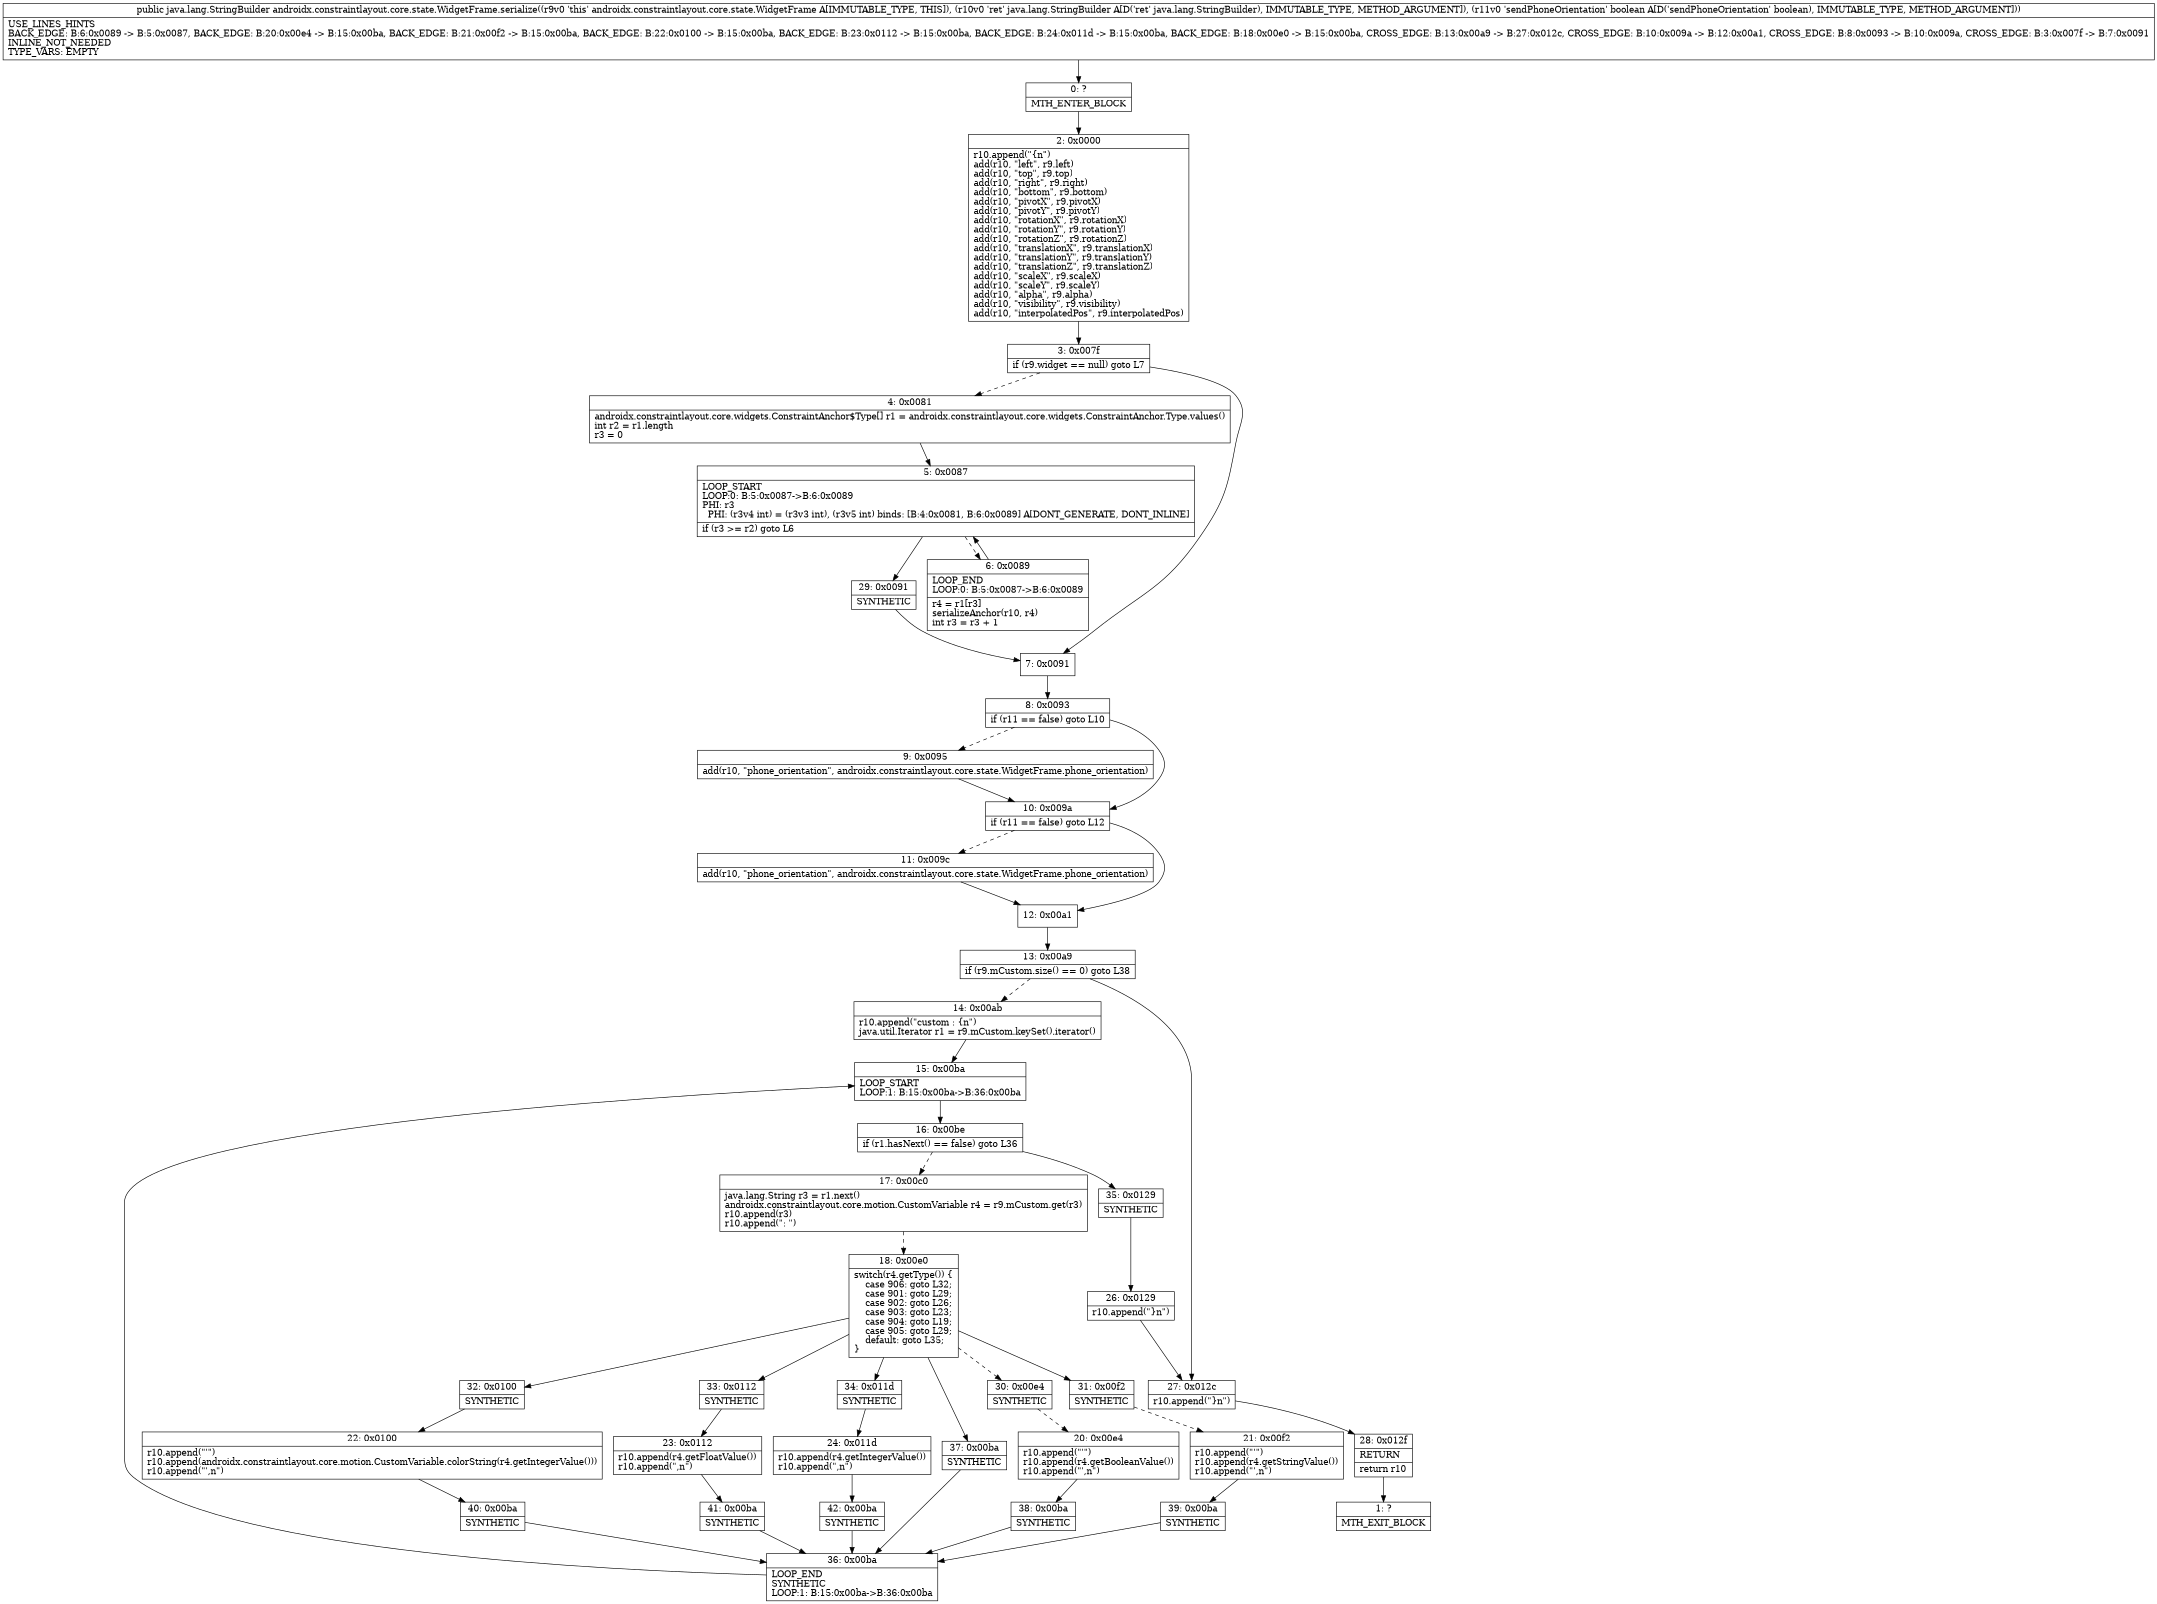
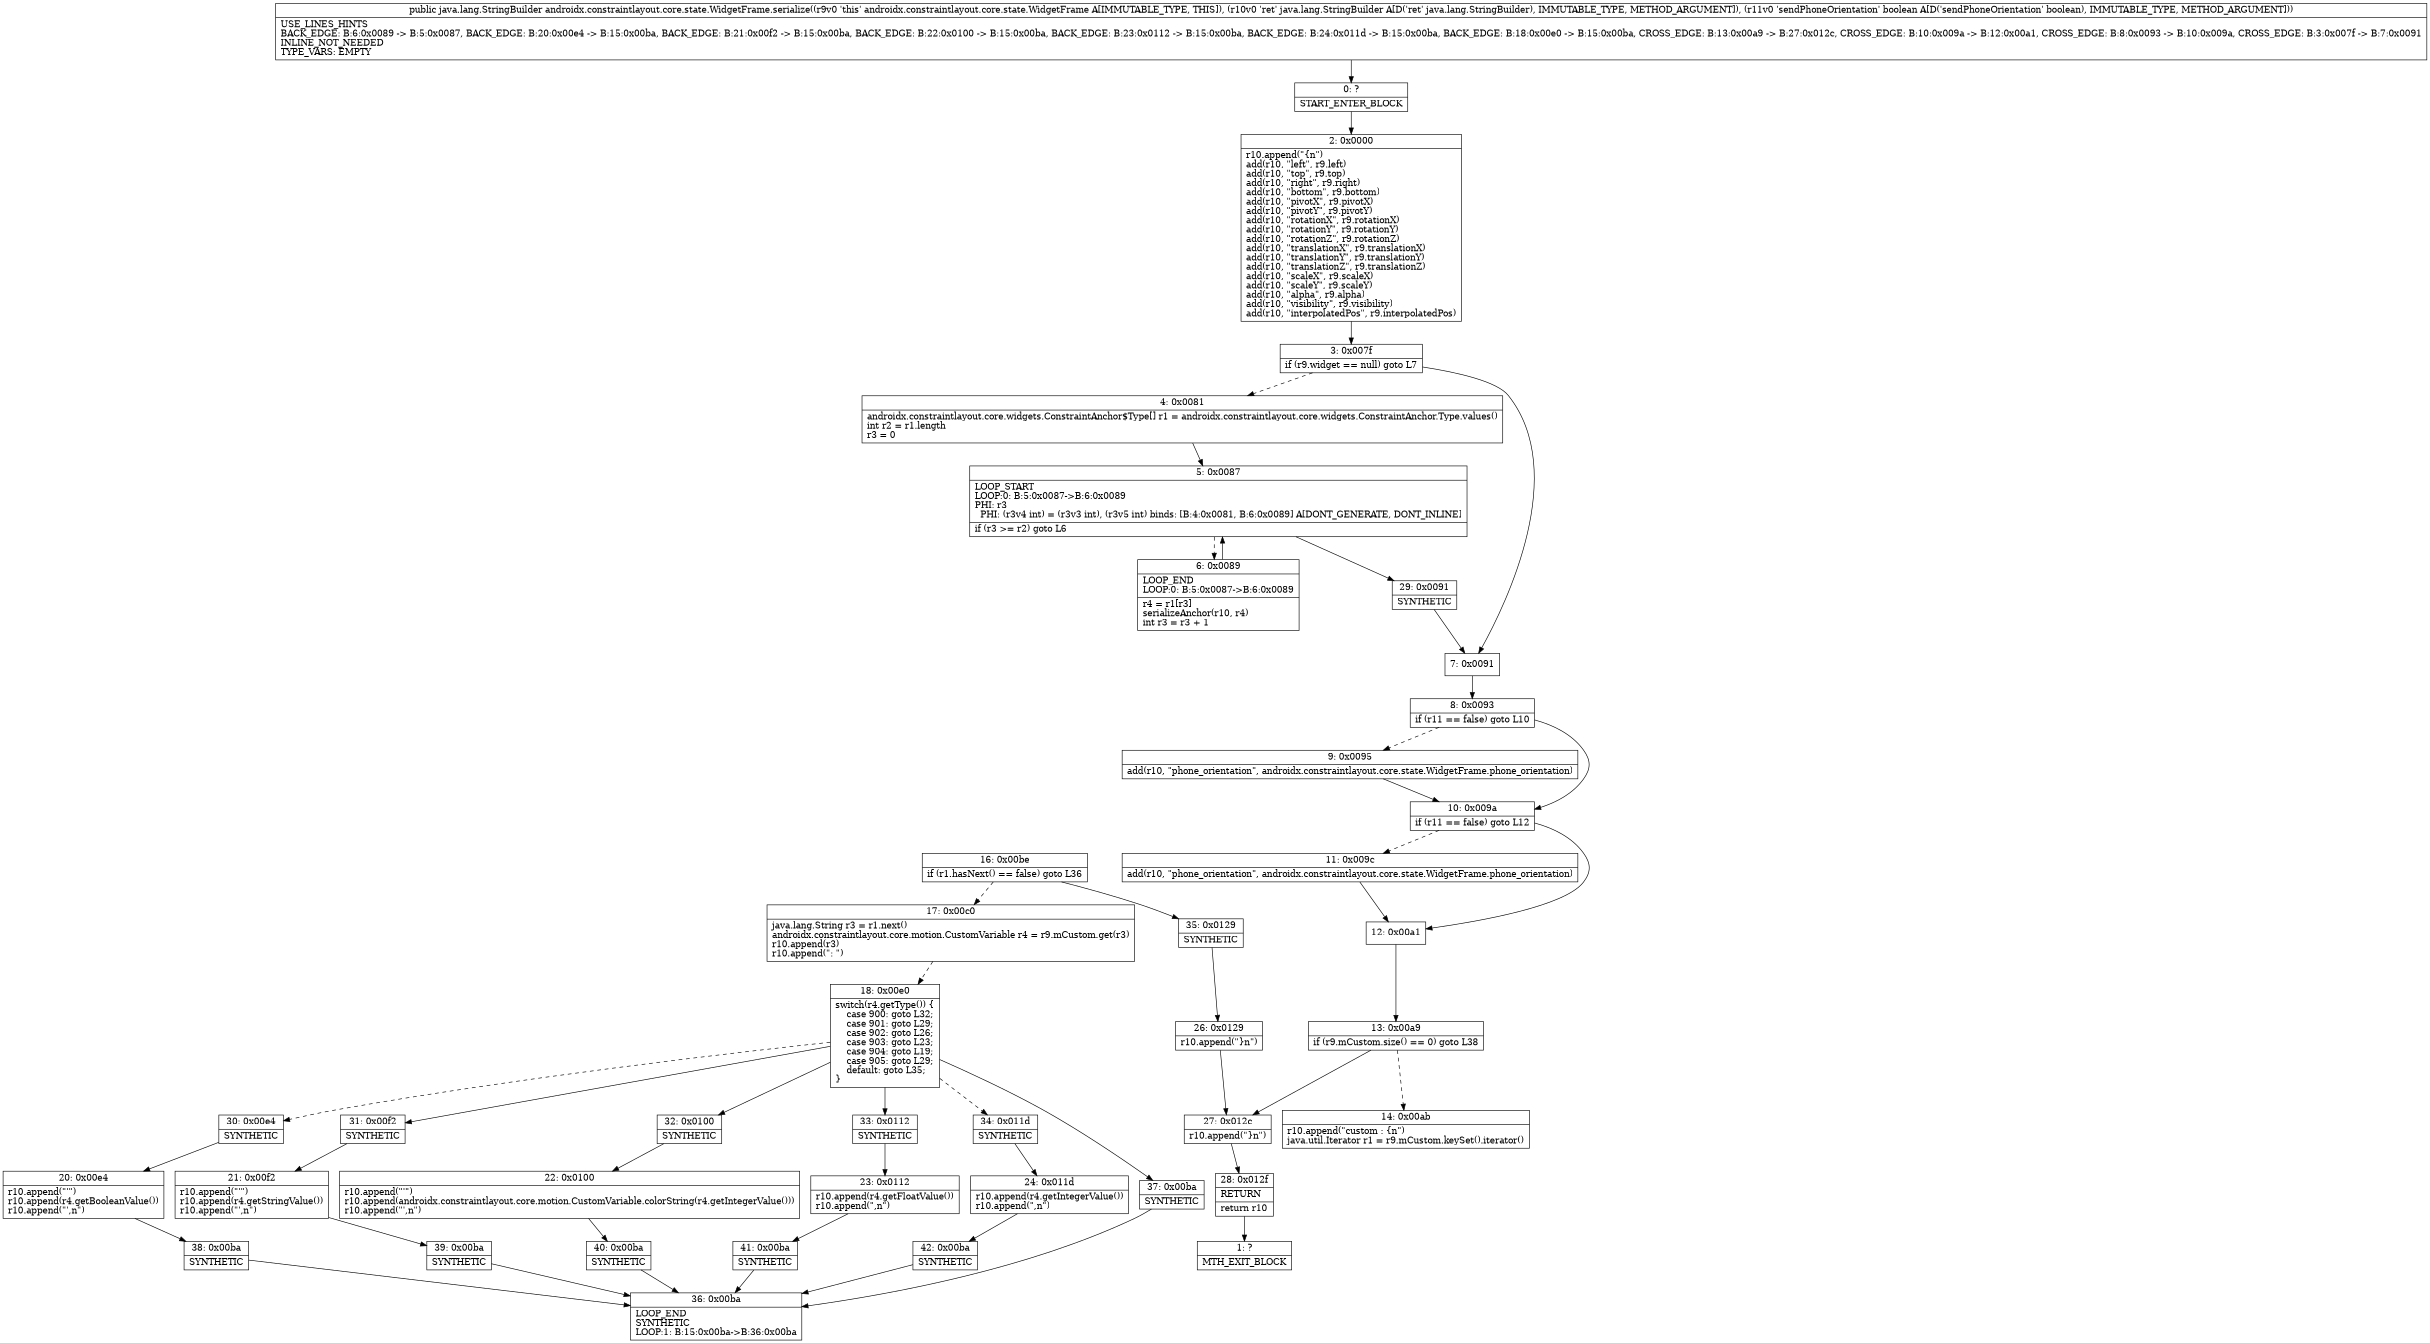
(1079, 104) -> (1351, 104)
(940, 1081) -> none
(903, 1285) -> (884, 1015)
(880, 1366) -> (961, 1095)
(1050, 1418) -> (184, 1156)
(1165, 1418) -> (324, 1156)
